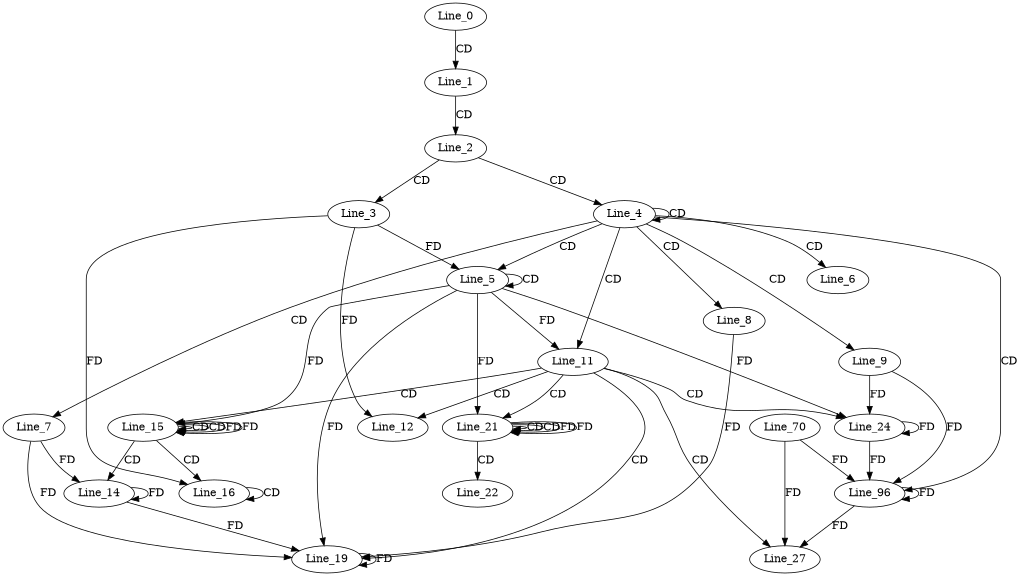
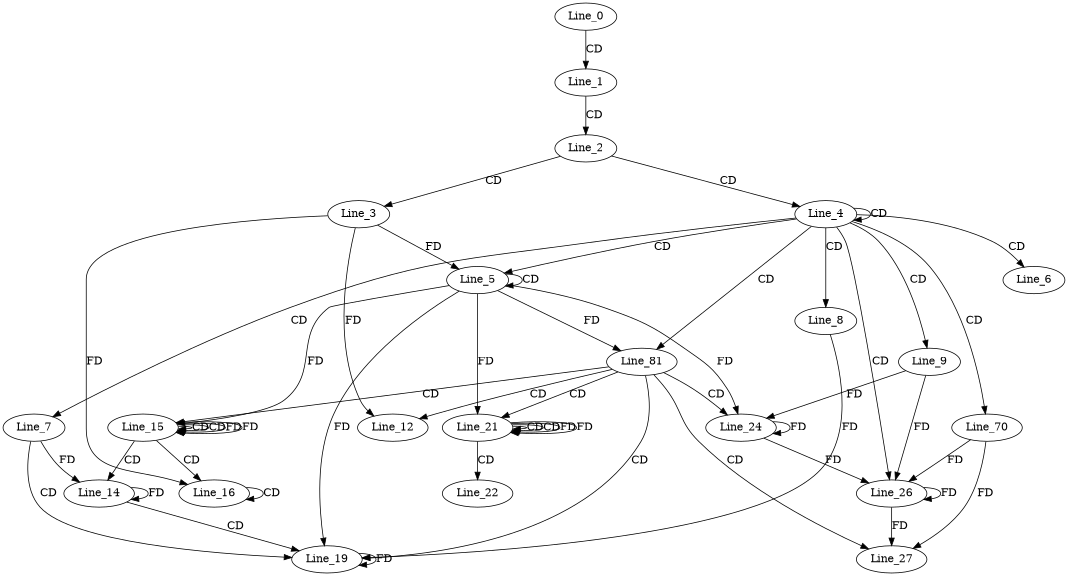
none -> (947, 292)
(573, 362) -> (642, 362)
(48, 494) -> (48, 494)
(870, 494) -> (892, 494)
(235, 526) -> (235, 526)
